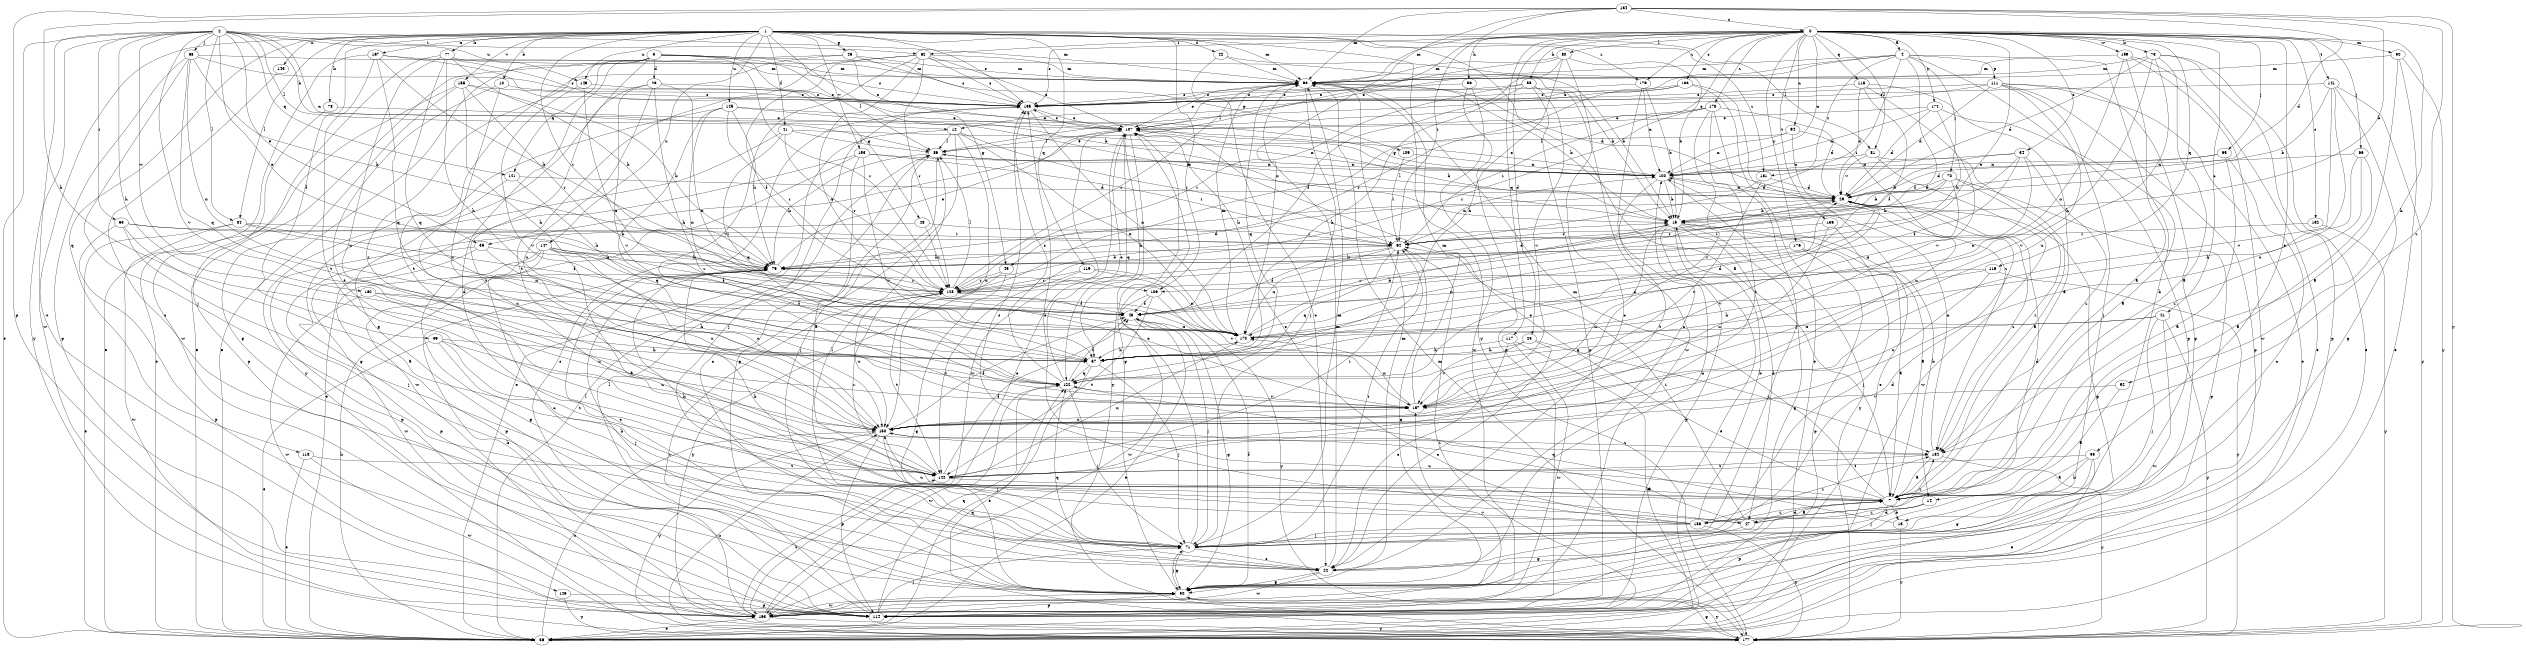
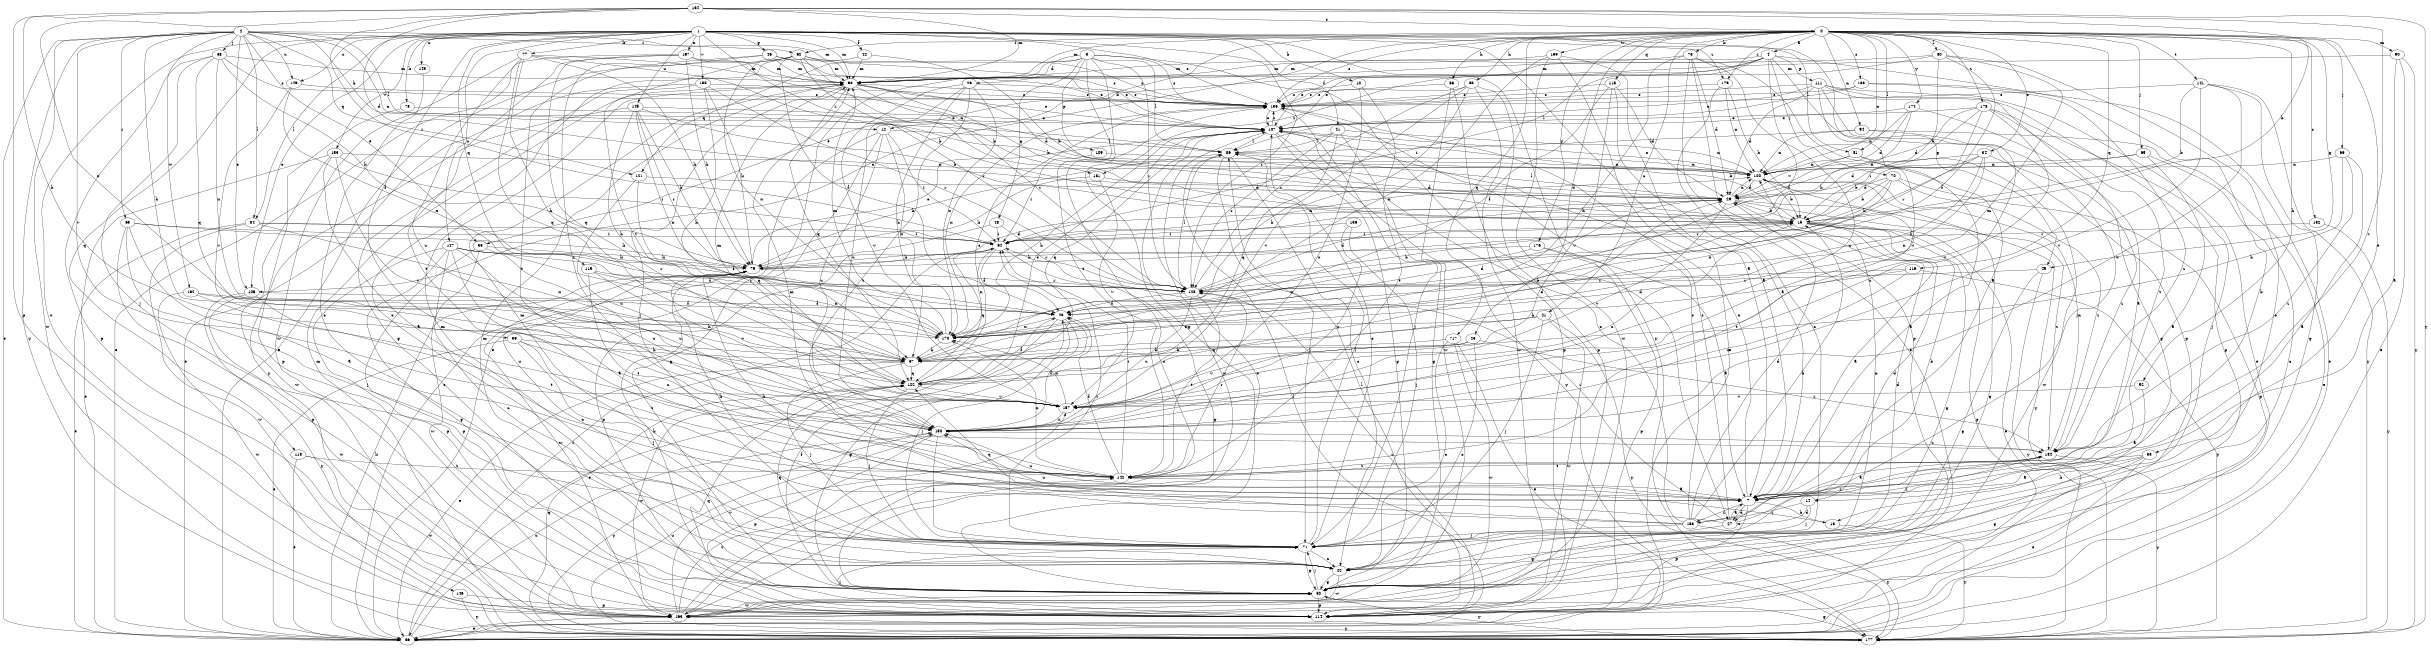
(1781, 130) -> none
(1323, 203) -> none
(1470, 211) -> (1989, 211)
(712, 307) -> (578, 303)
(1510, 339) -> (1453, 339)
(508, 443) -> (561, 443)
